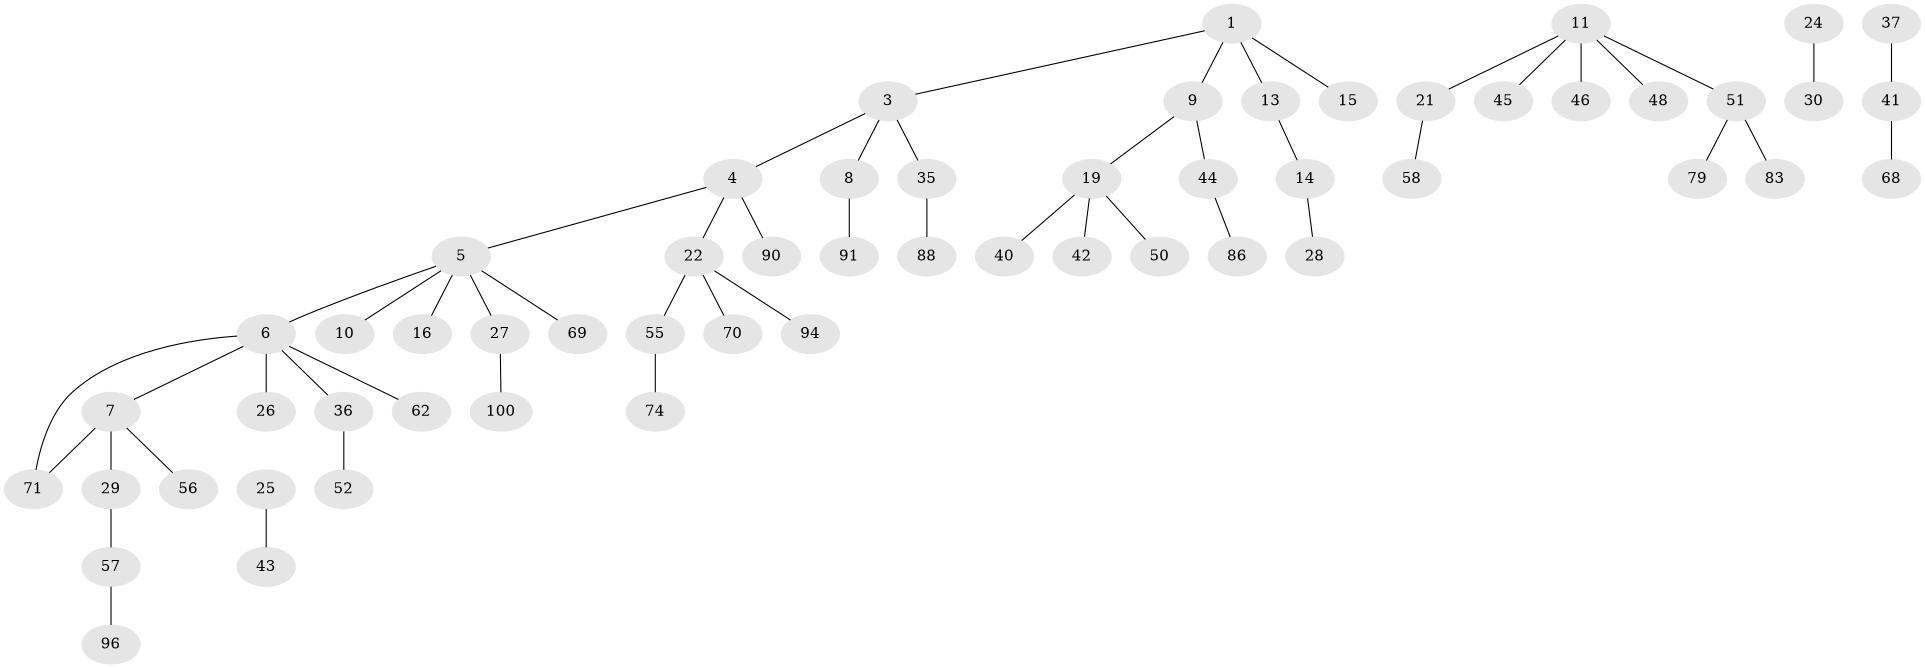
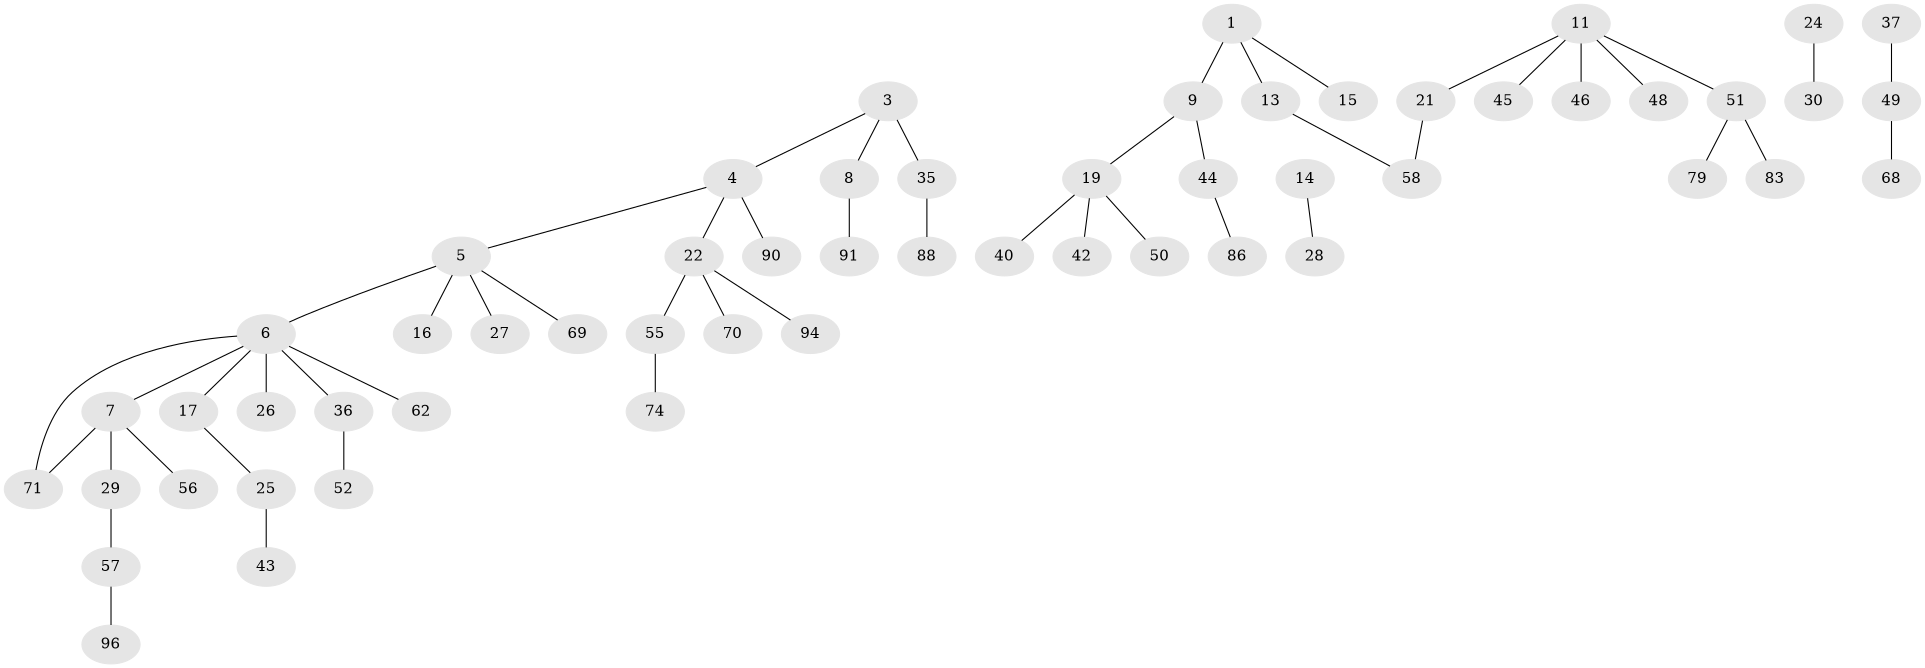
(1060, 63) -> none
(1892, 101) -> (1892, 101)
(1288, 140) -> (1341, 140)
(345, 334) -> none
none -> (189, 412)
(501, 412) -> none
